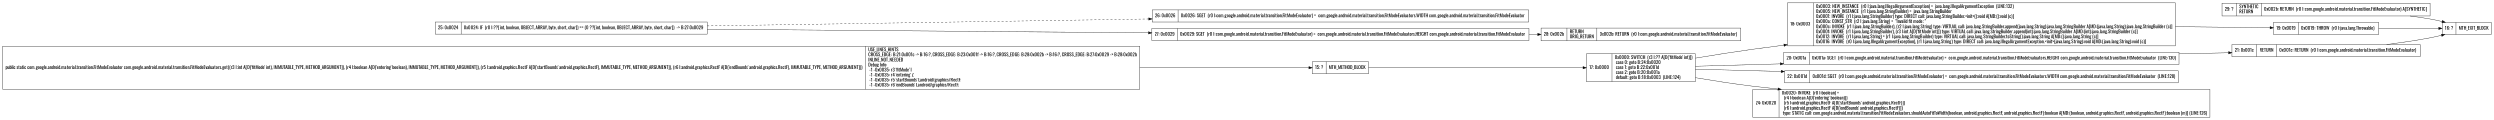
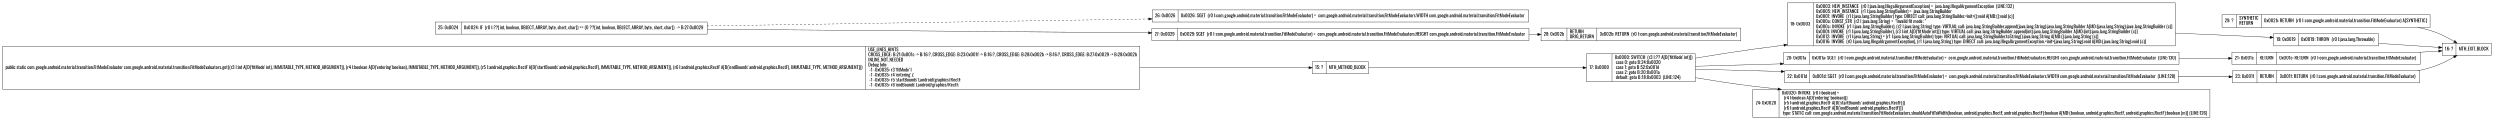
(1637, 68) -> (1637, 68)
none -> (2326, 77)
